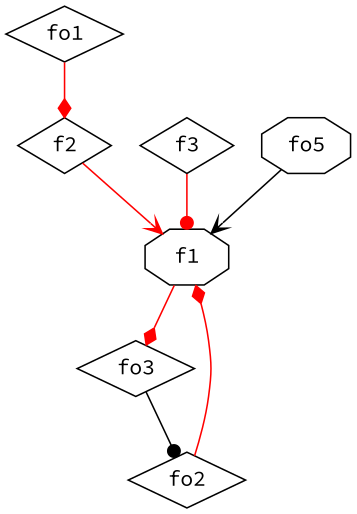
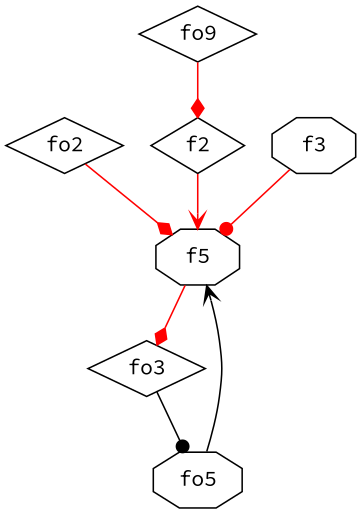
(65, 34) -> (198, 34)
(187, 146) -> (314, 146)
(187, 257) -> (198, 257)
(159, 419) -> (168, 416)
